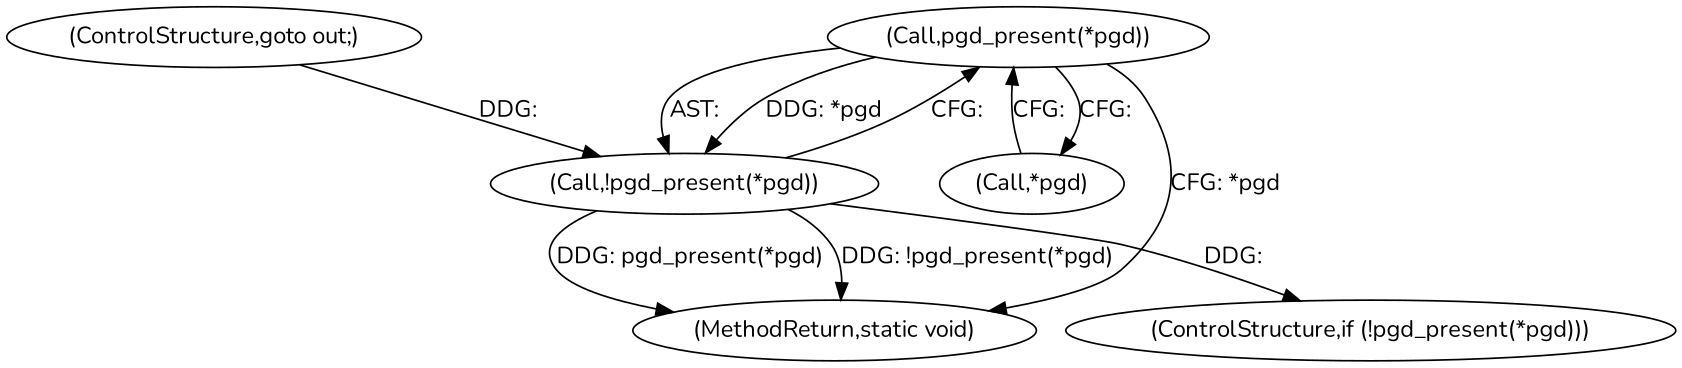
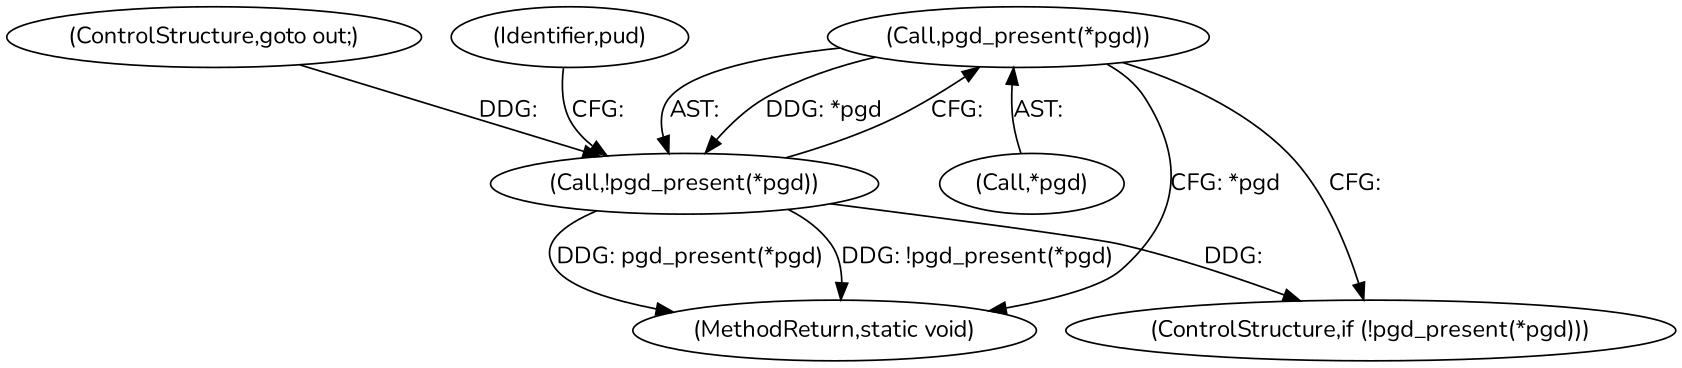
none -> (570, 37)
(1079, 101) -> (1273, 139)
(1042, 110) -> (1042, 110)
